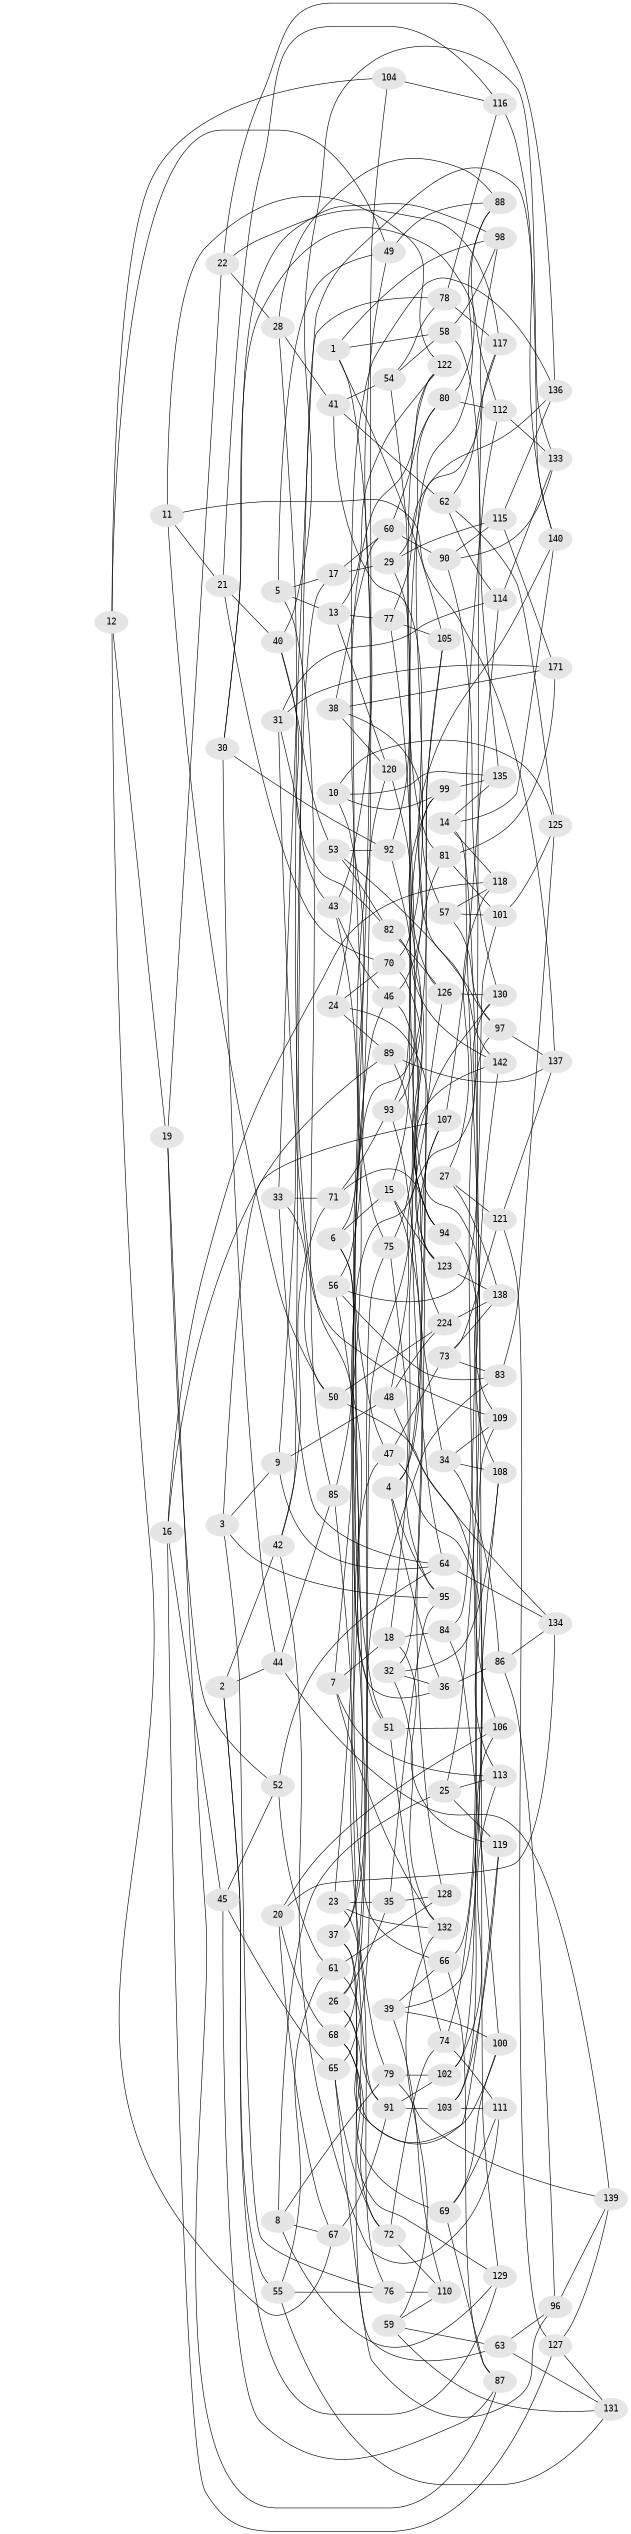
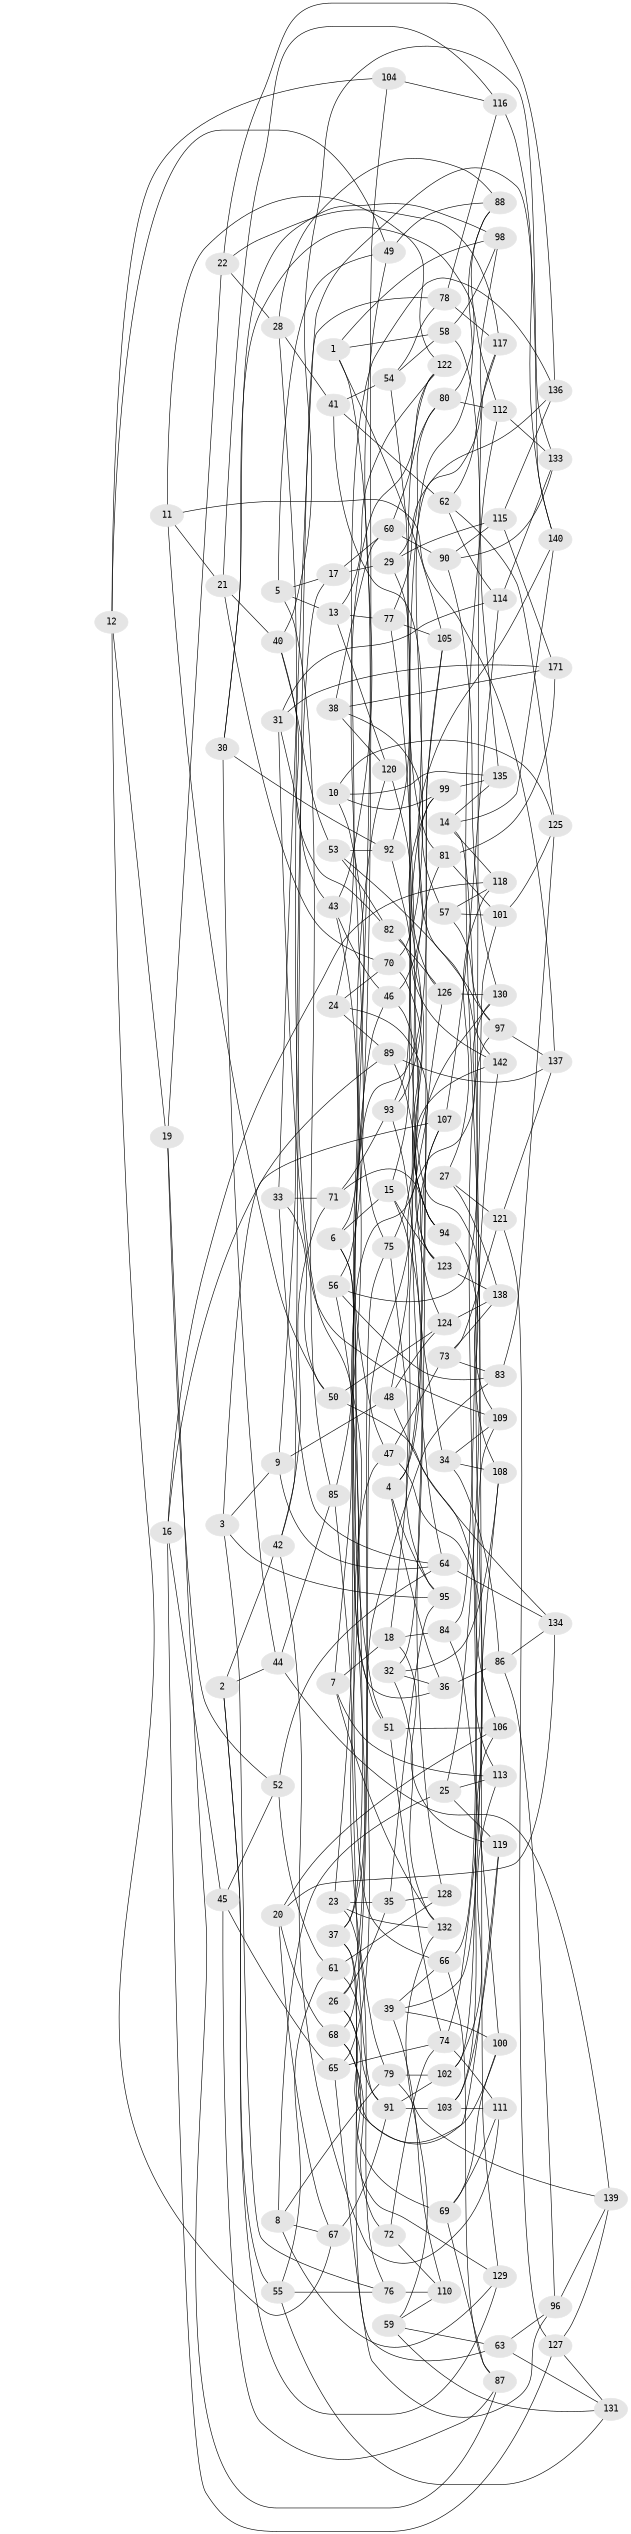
(444, 1324) -> (444, 1324)
(350, 2155) -> (388, 2054)
